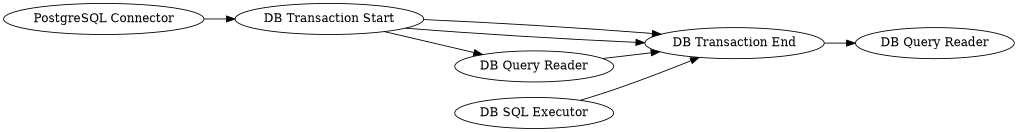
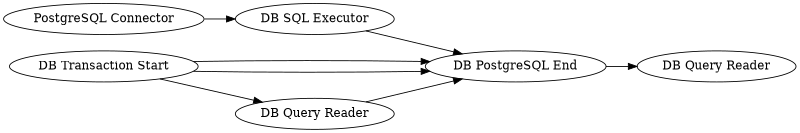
(215, 19) -> (215, 19)
(735, 43) -> (516, 66)
